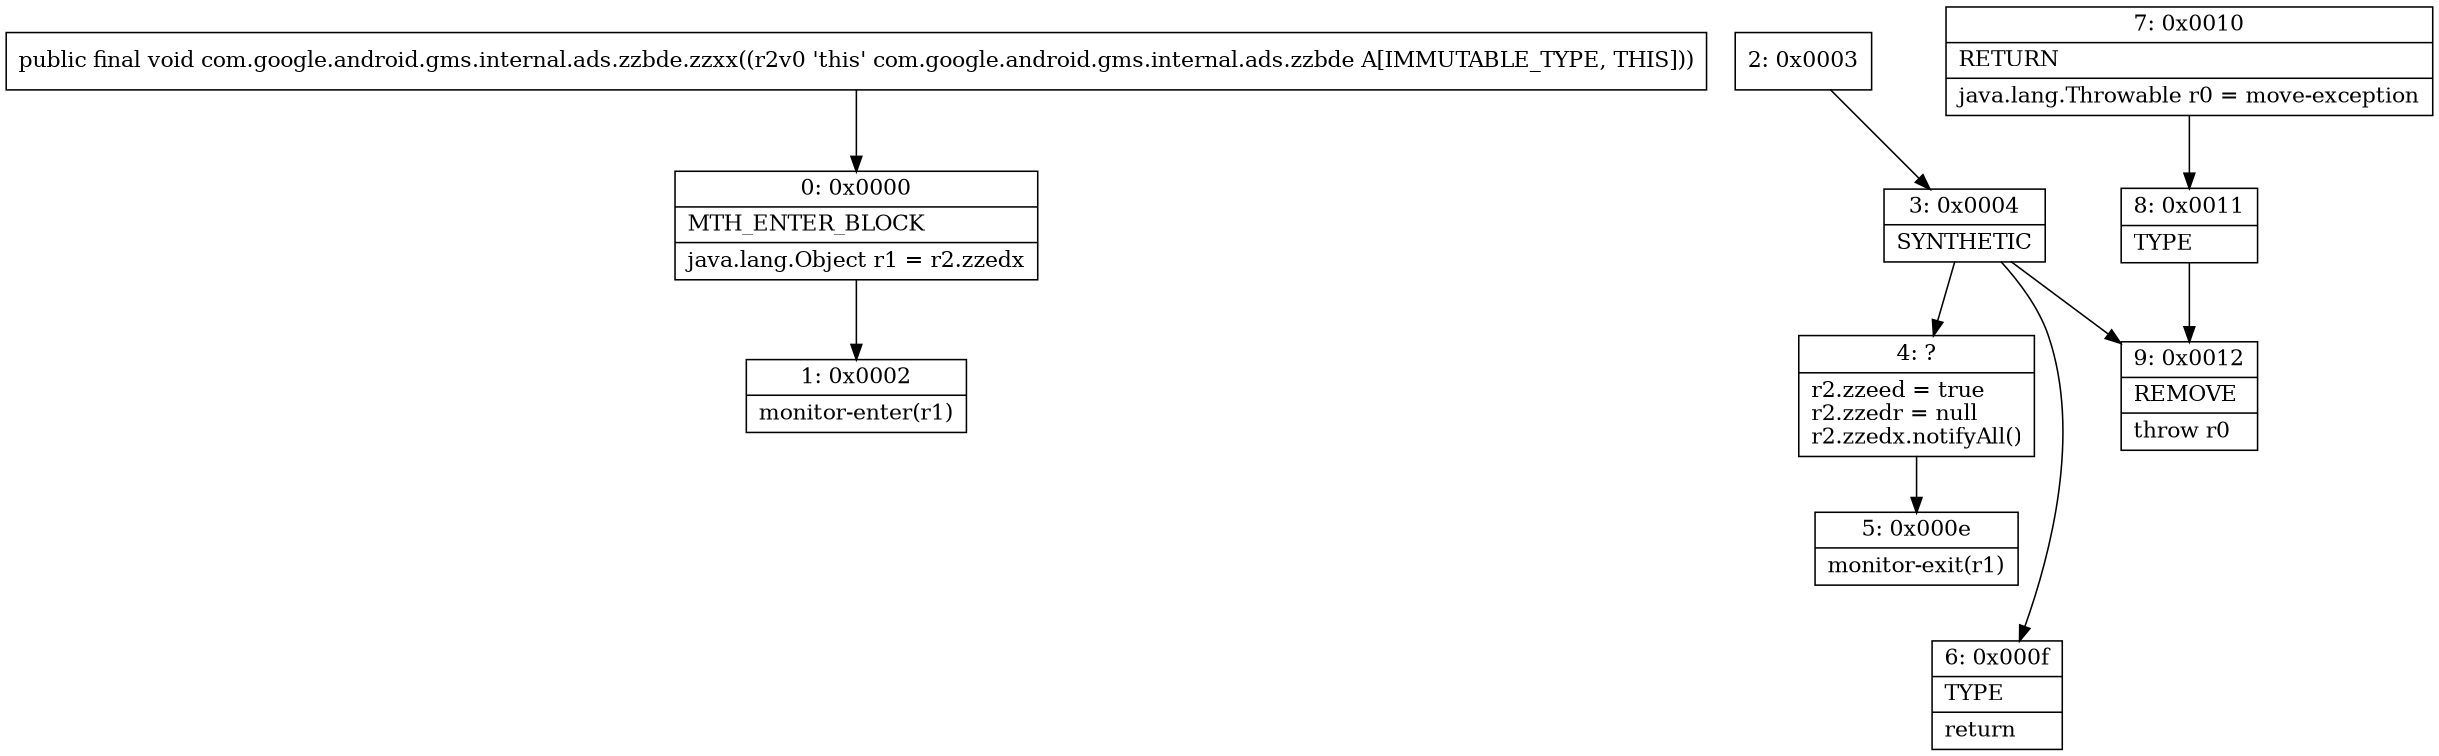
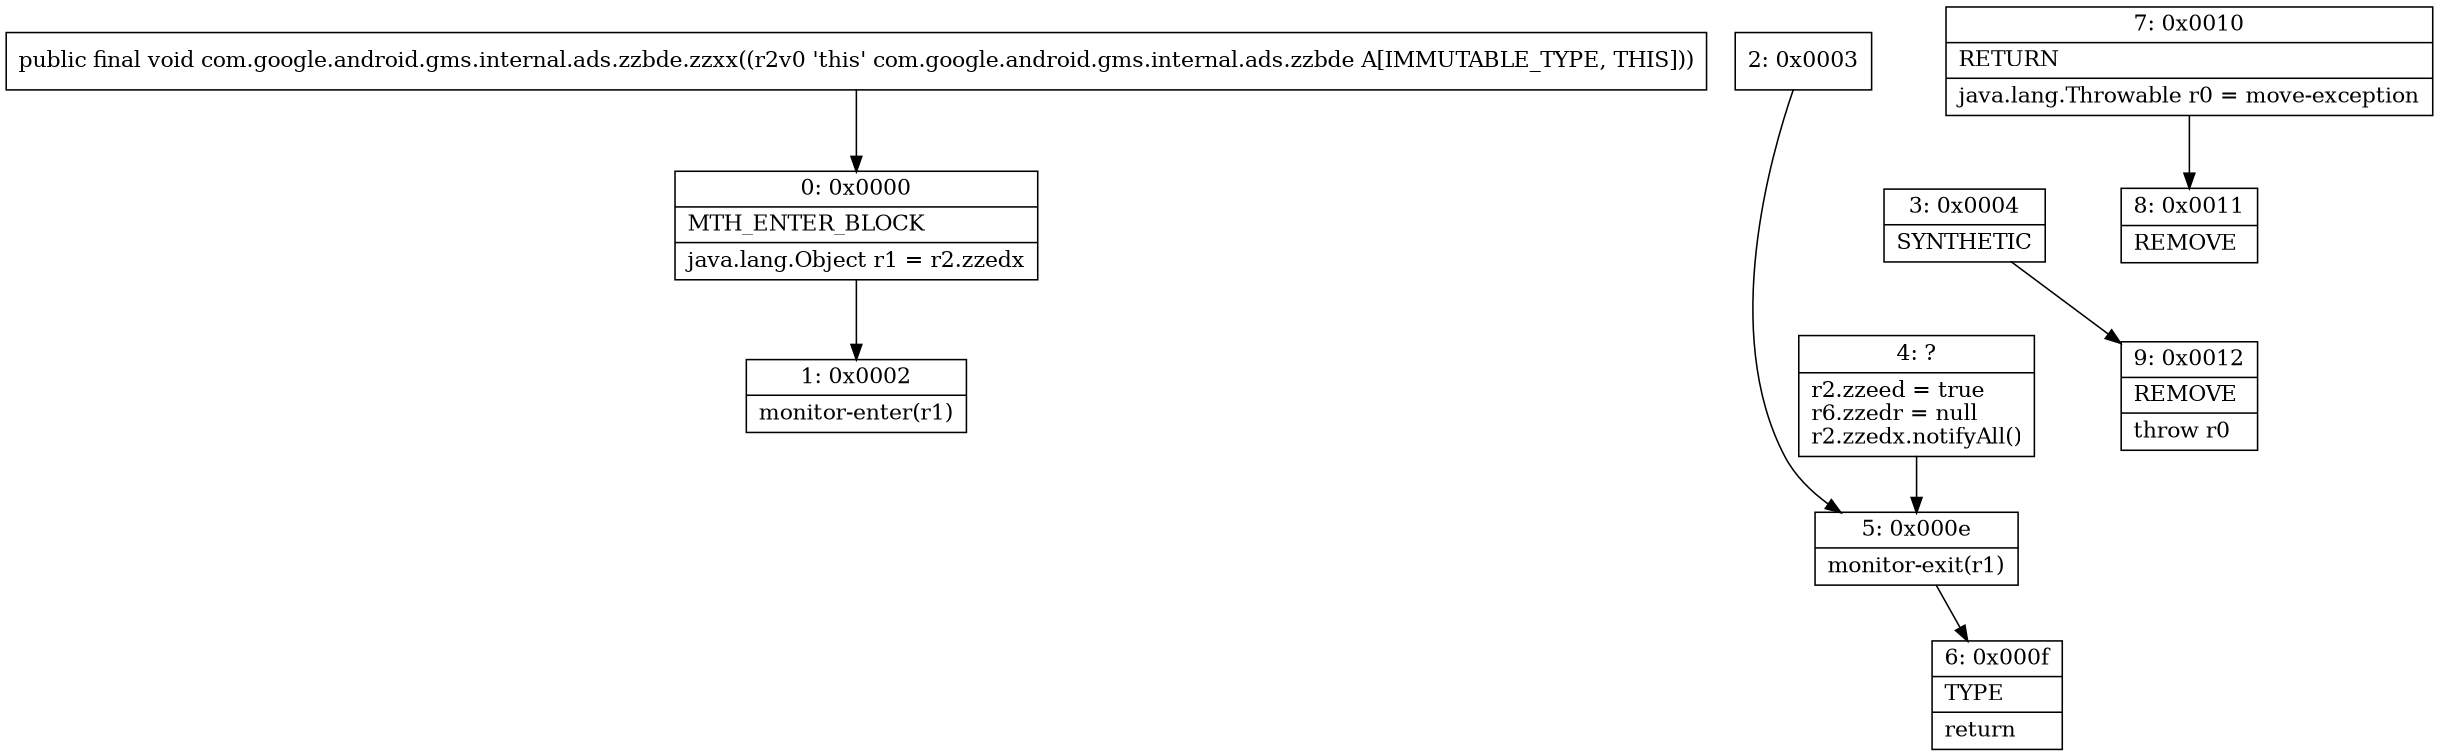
(1875, 134) -> (1753, 305)
(2164, 243) -> (2185, 243)
(1946, 291) -> none
(2189, 294) -> none
(1895, 414) -> (1895, 414)
(2062, 438) -> (1948, 606)
